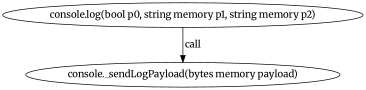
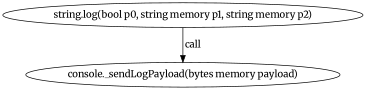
(183, 15) -> (183, 15)
